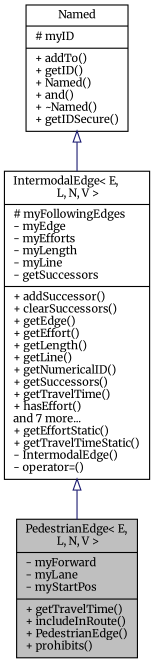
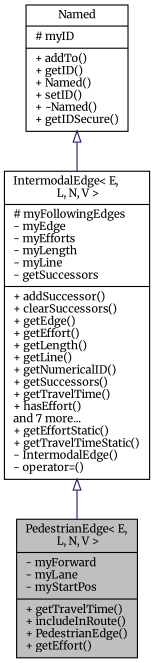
(55, 95) -> (59, 95)
(59, 646) -> (59, 646)
